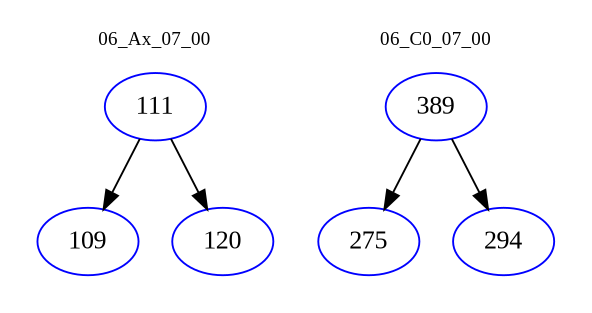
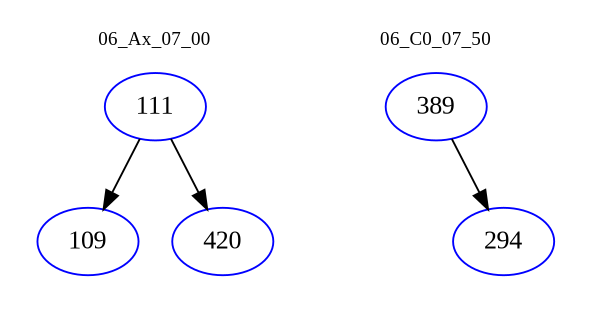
(436, 40) -> (436, 40)
(223, 242) -> (223, 242)
(369, 242) -> none
